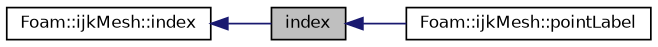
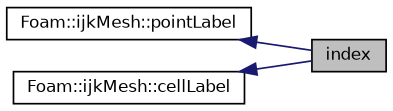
(109, 24) -> (129, 88)
(385, 24) -> (284, 46)
